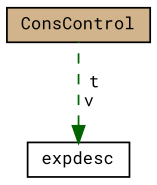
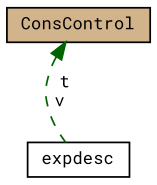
(79, 84) -> (47, 101)
